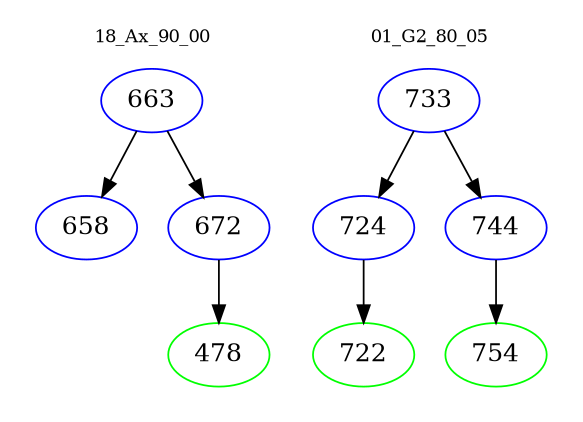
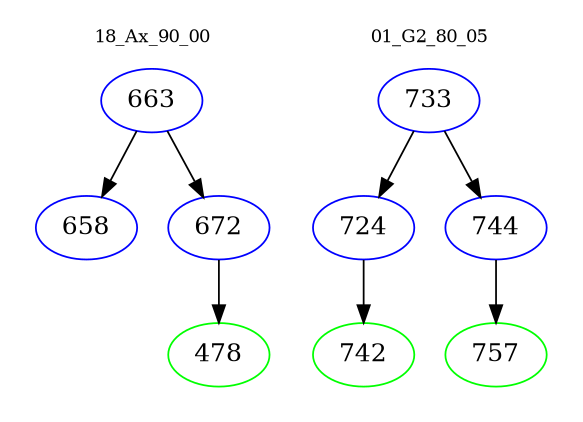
(364, 355) -> (364, 355)
(496, 355) -> (496, 355)
